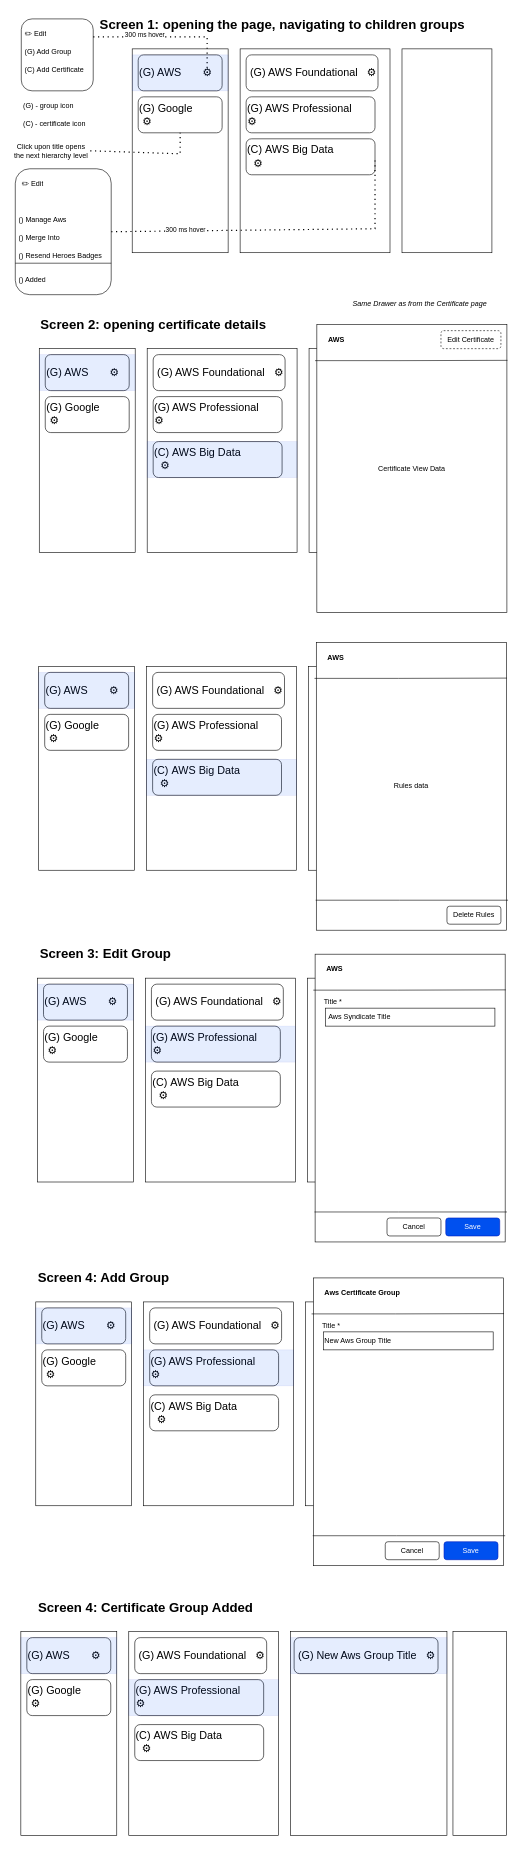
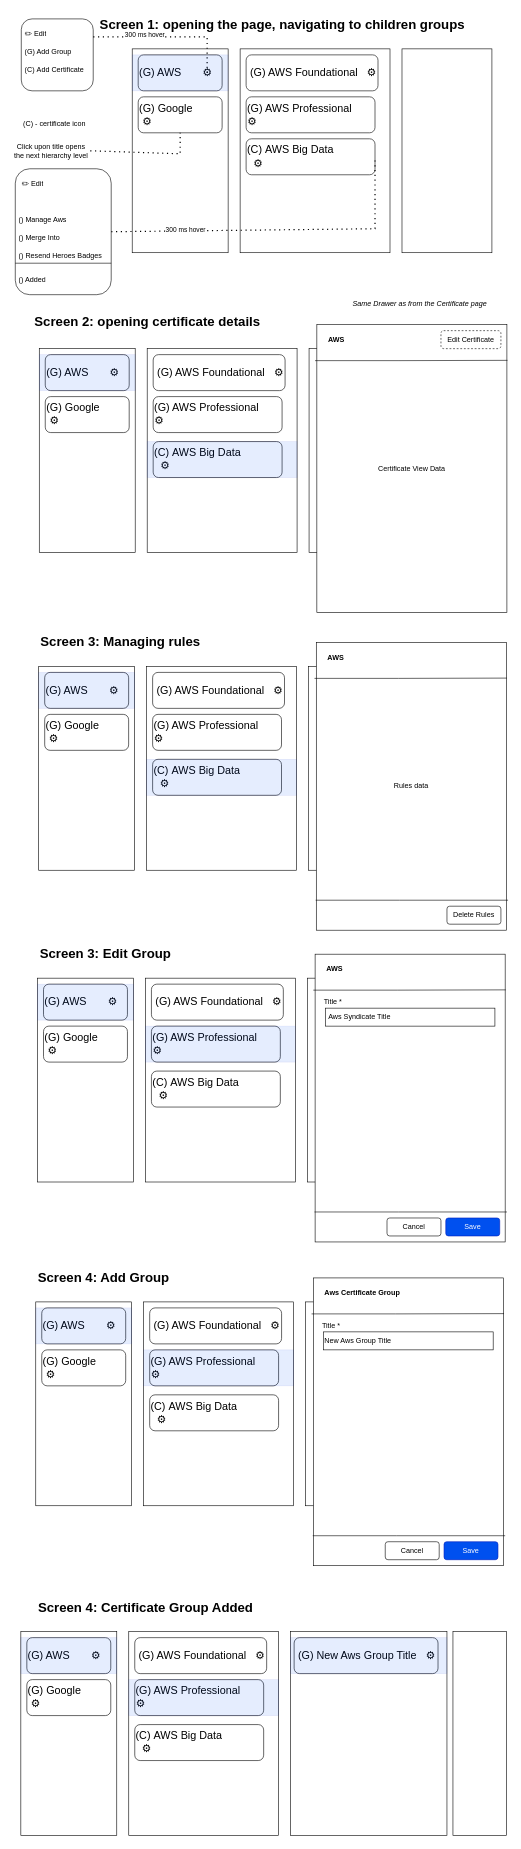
(48, 105) -> none
(153, 324) -> (147, 321)
none -> (120, 642)
